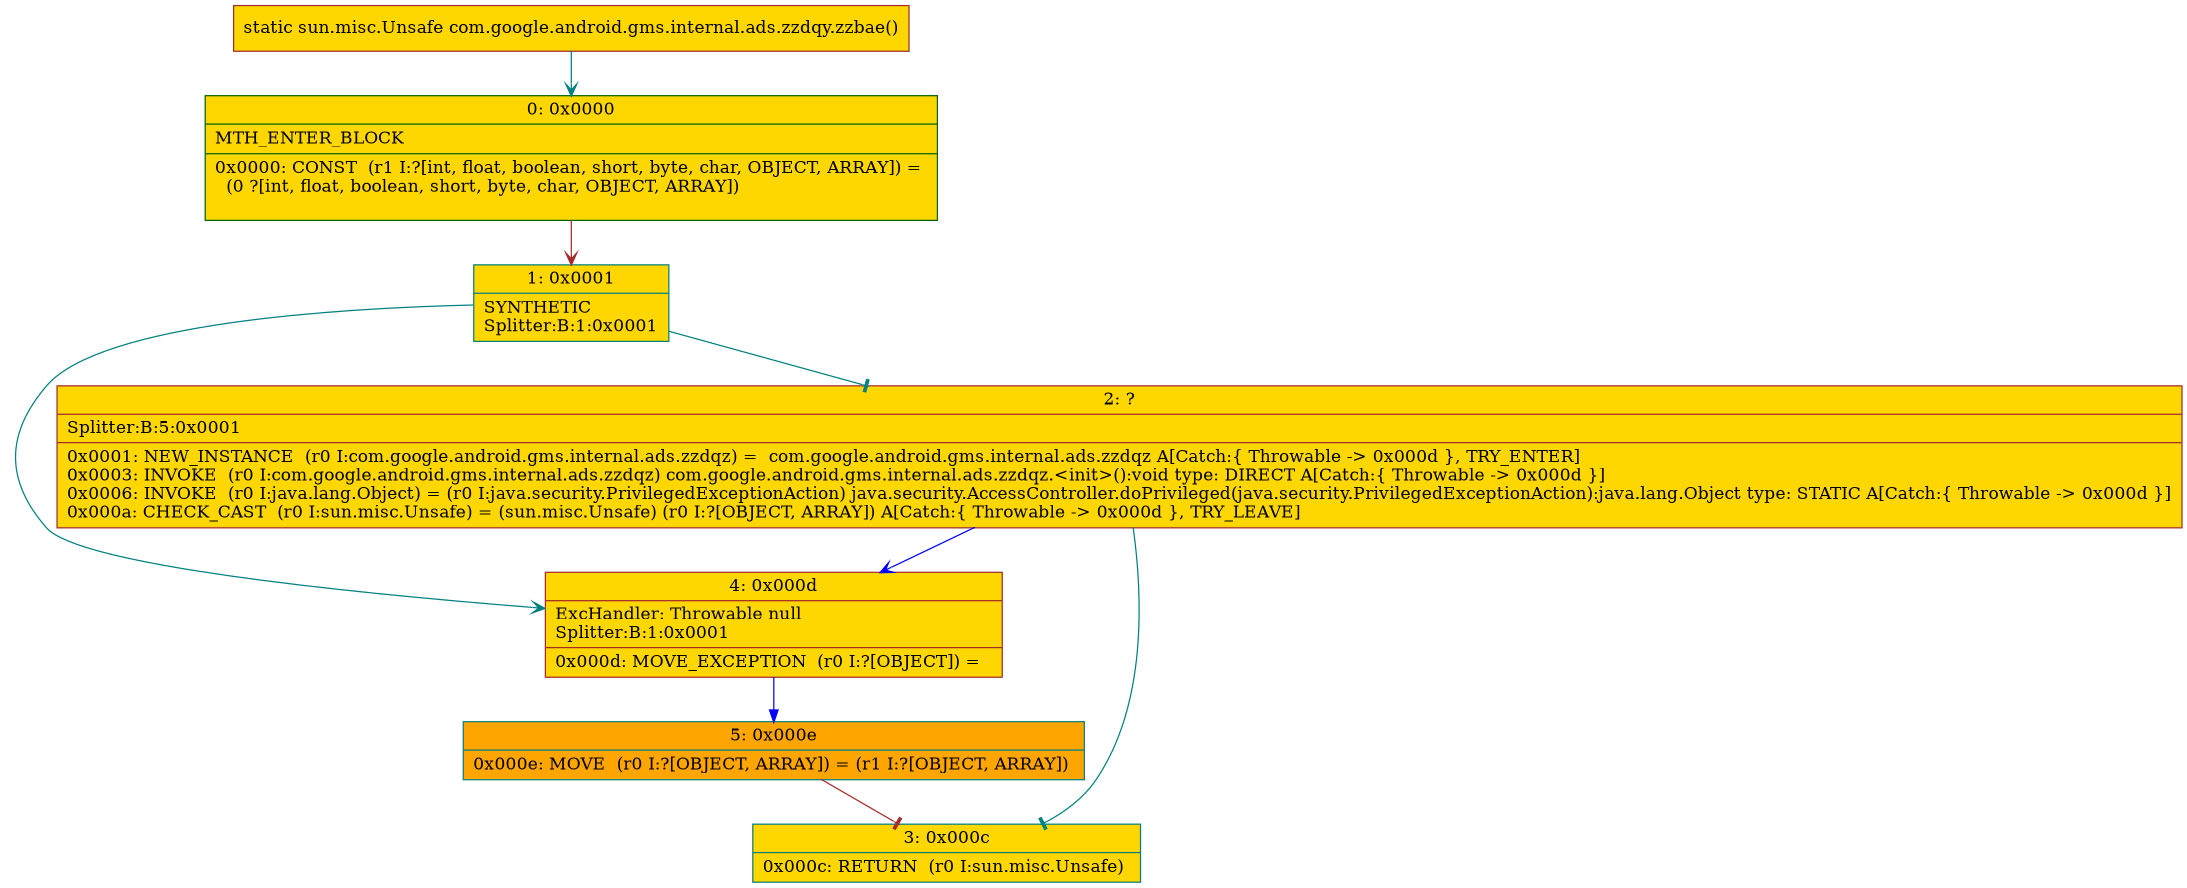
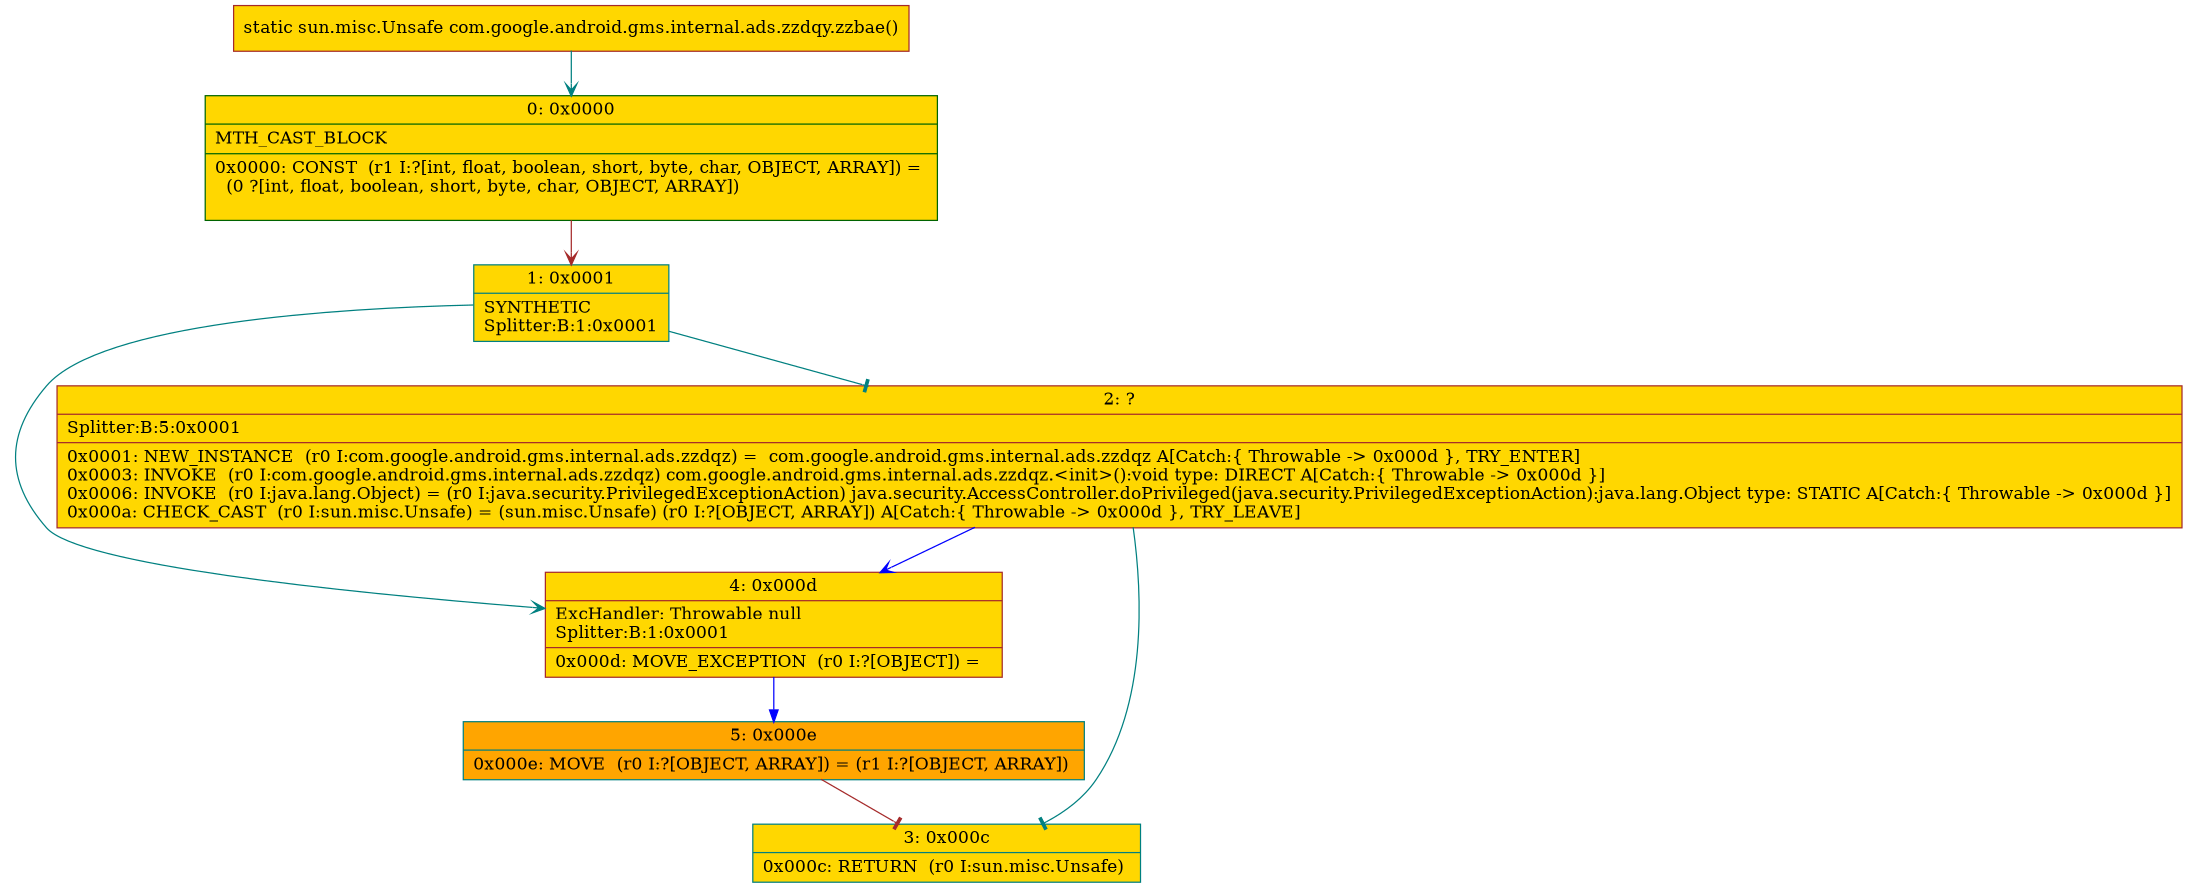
(310, 138) -> (302, 138)
